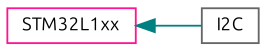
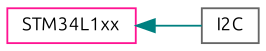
(72, 26) -> (72, 26)
